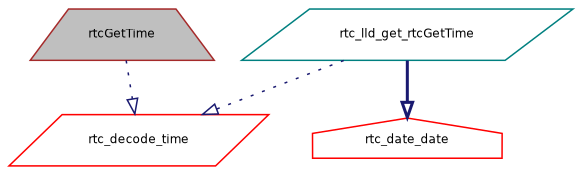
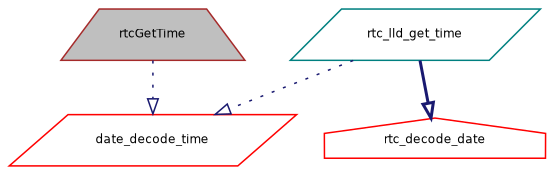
(407, 35) -> (415, 35)
(139, 140) -> (153, 140)
(407, 140) -> (435, 140)
